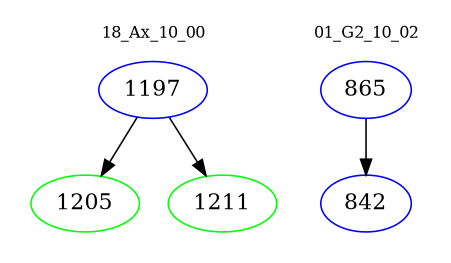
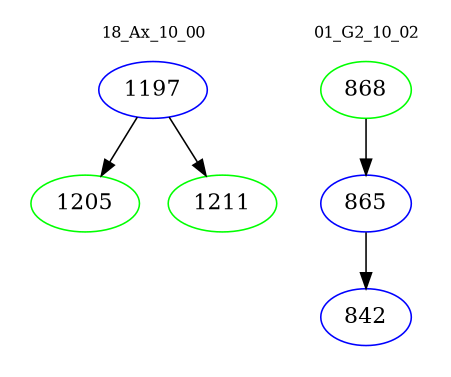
none -> (366, 90)
